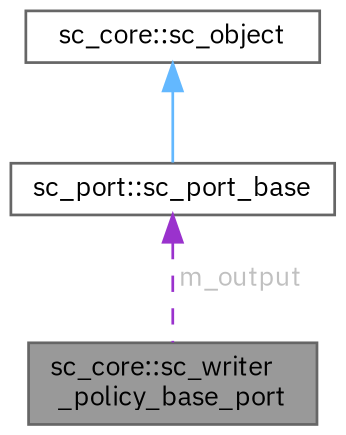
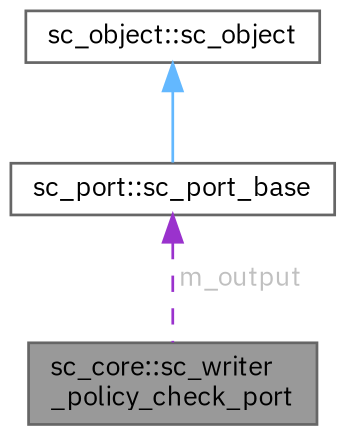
(173, 37) -> (173, 37)
(173, 384) -> (173, 384)
